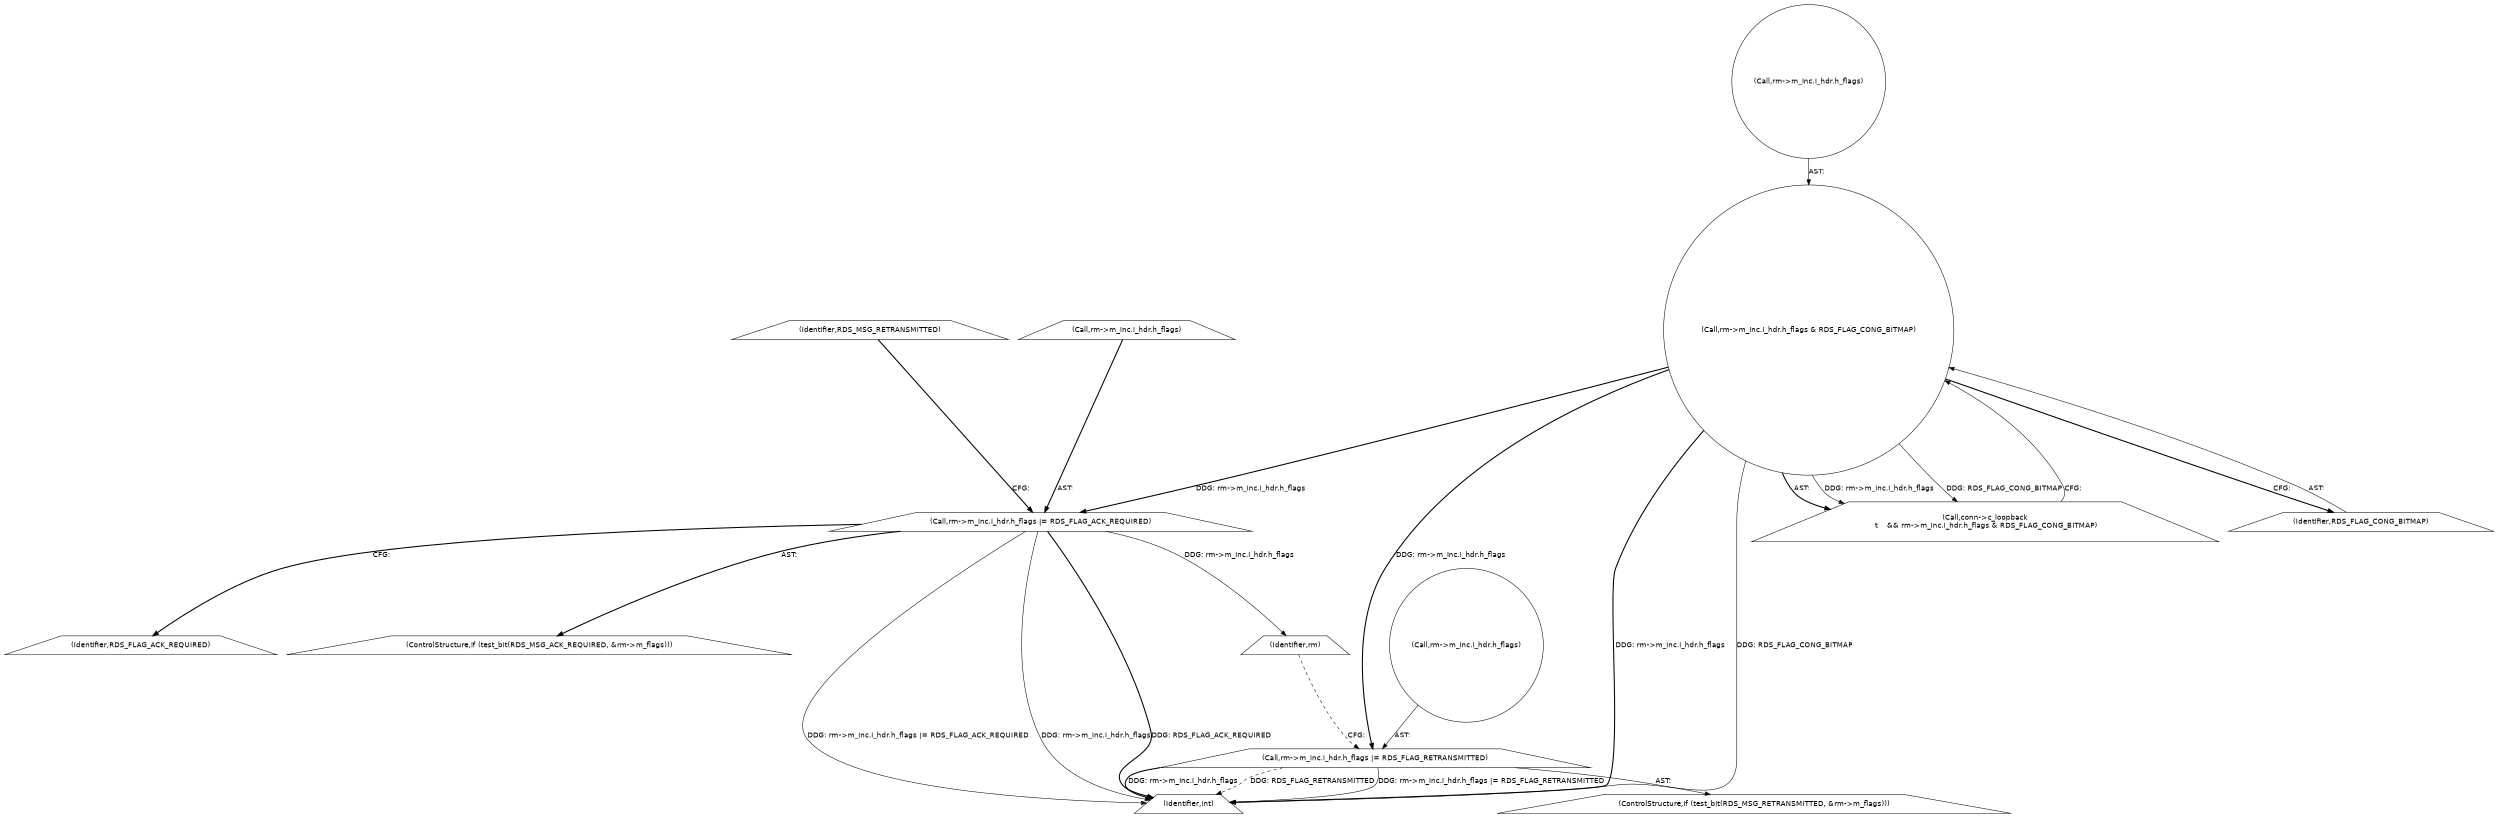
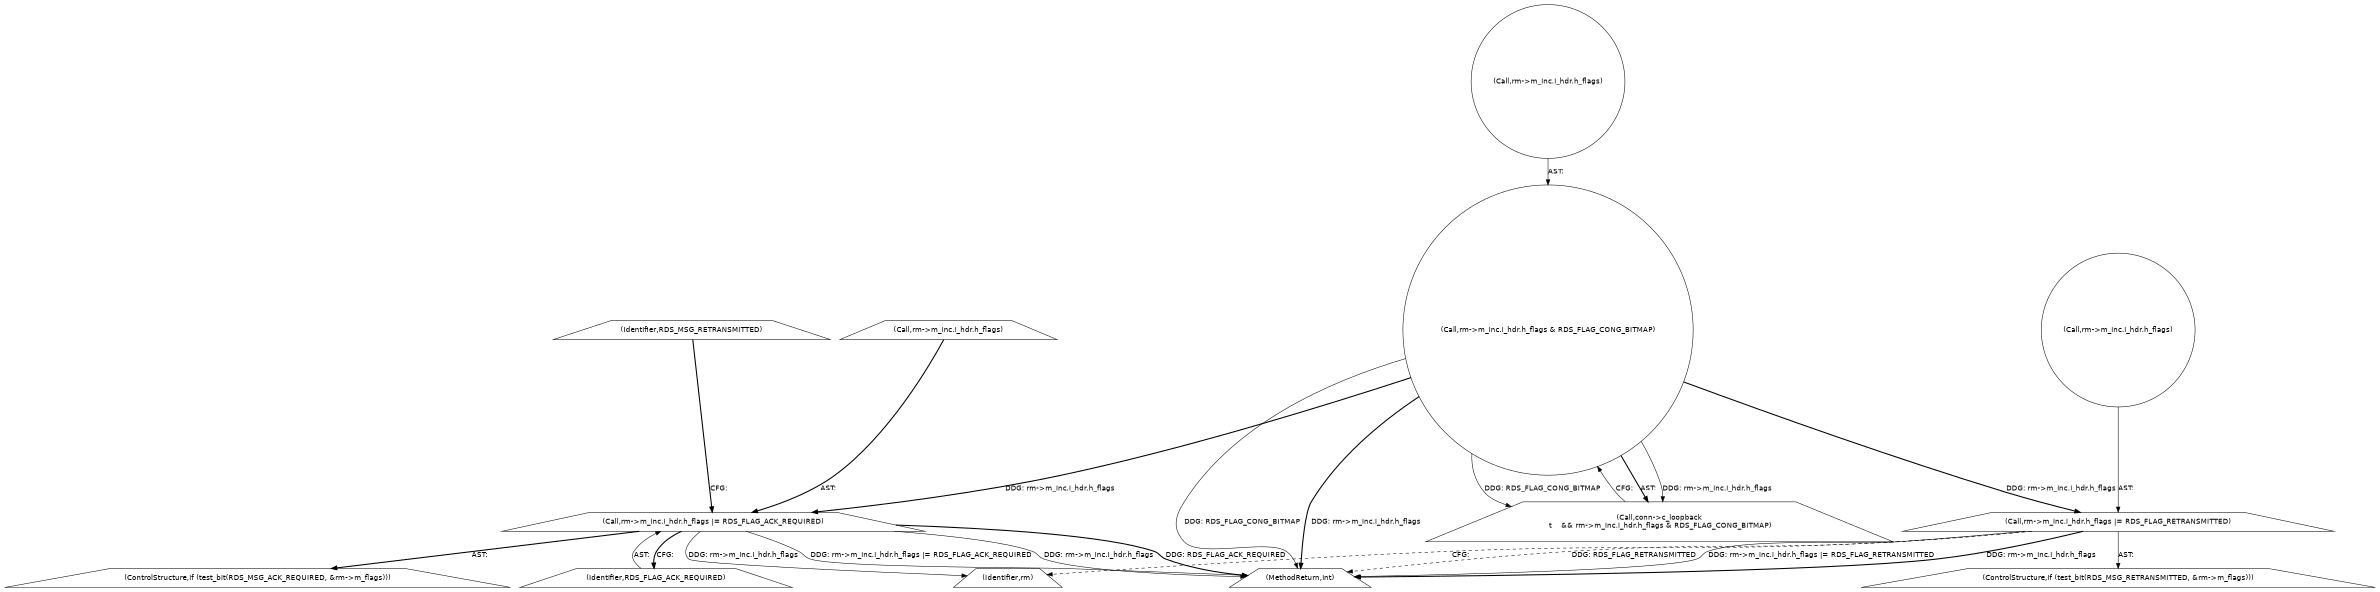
(2361, 522) -> none
none -> (636, 548)
(1322, 703) -> (1542, 549)
(1189, 804) -> (1300, 578)
